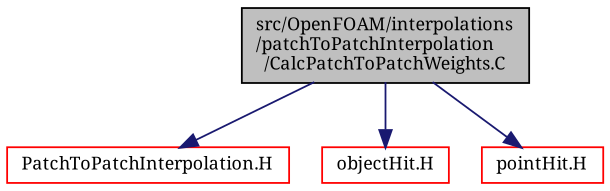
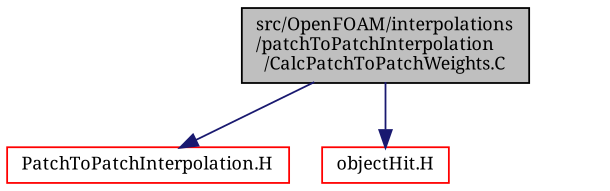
(543, 165) -> none
